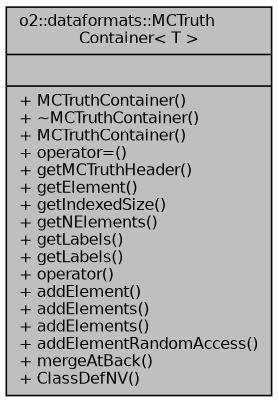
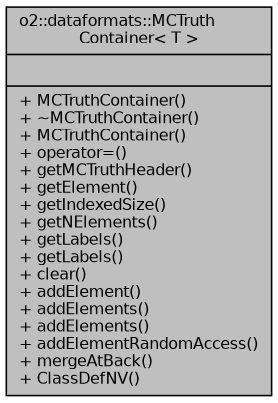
(67, 275) -> (53, 275)
